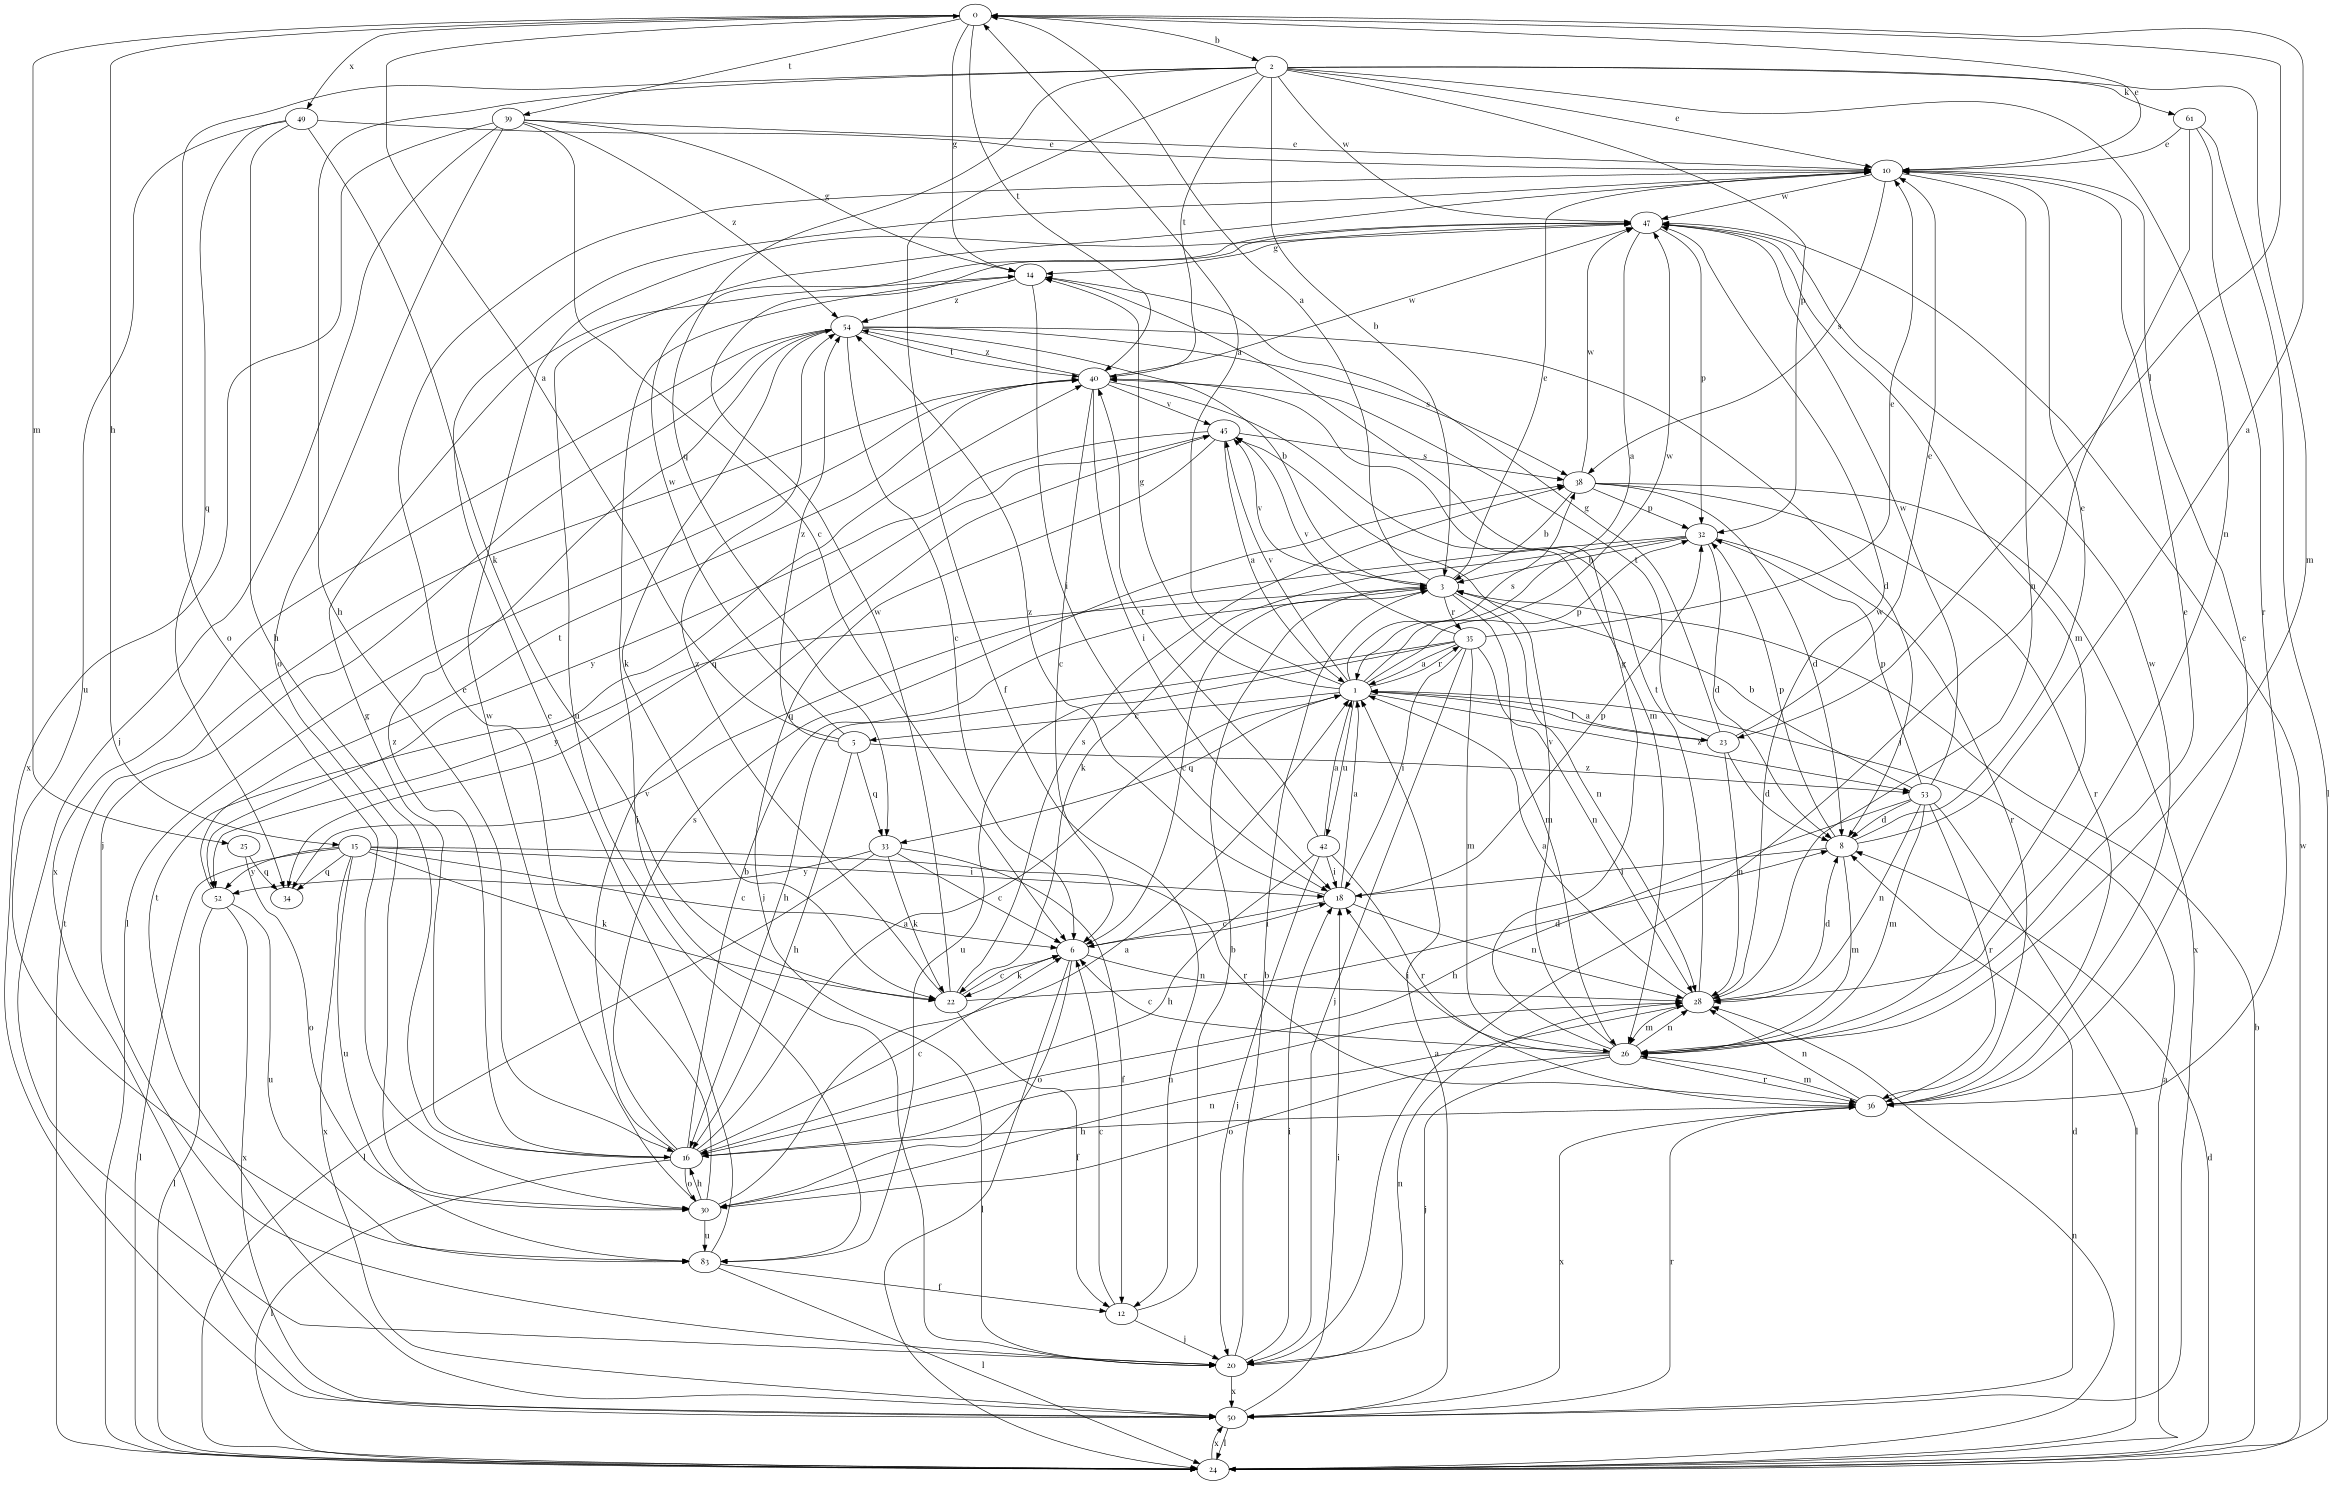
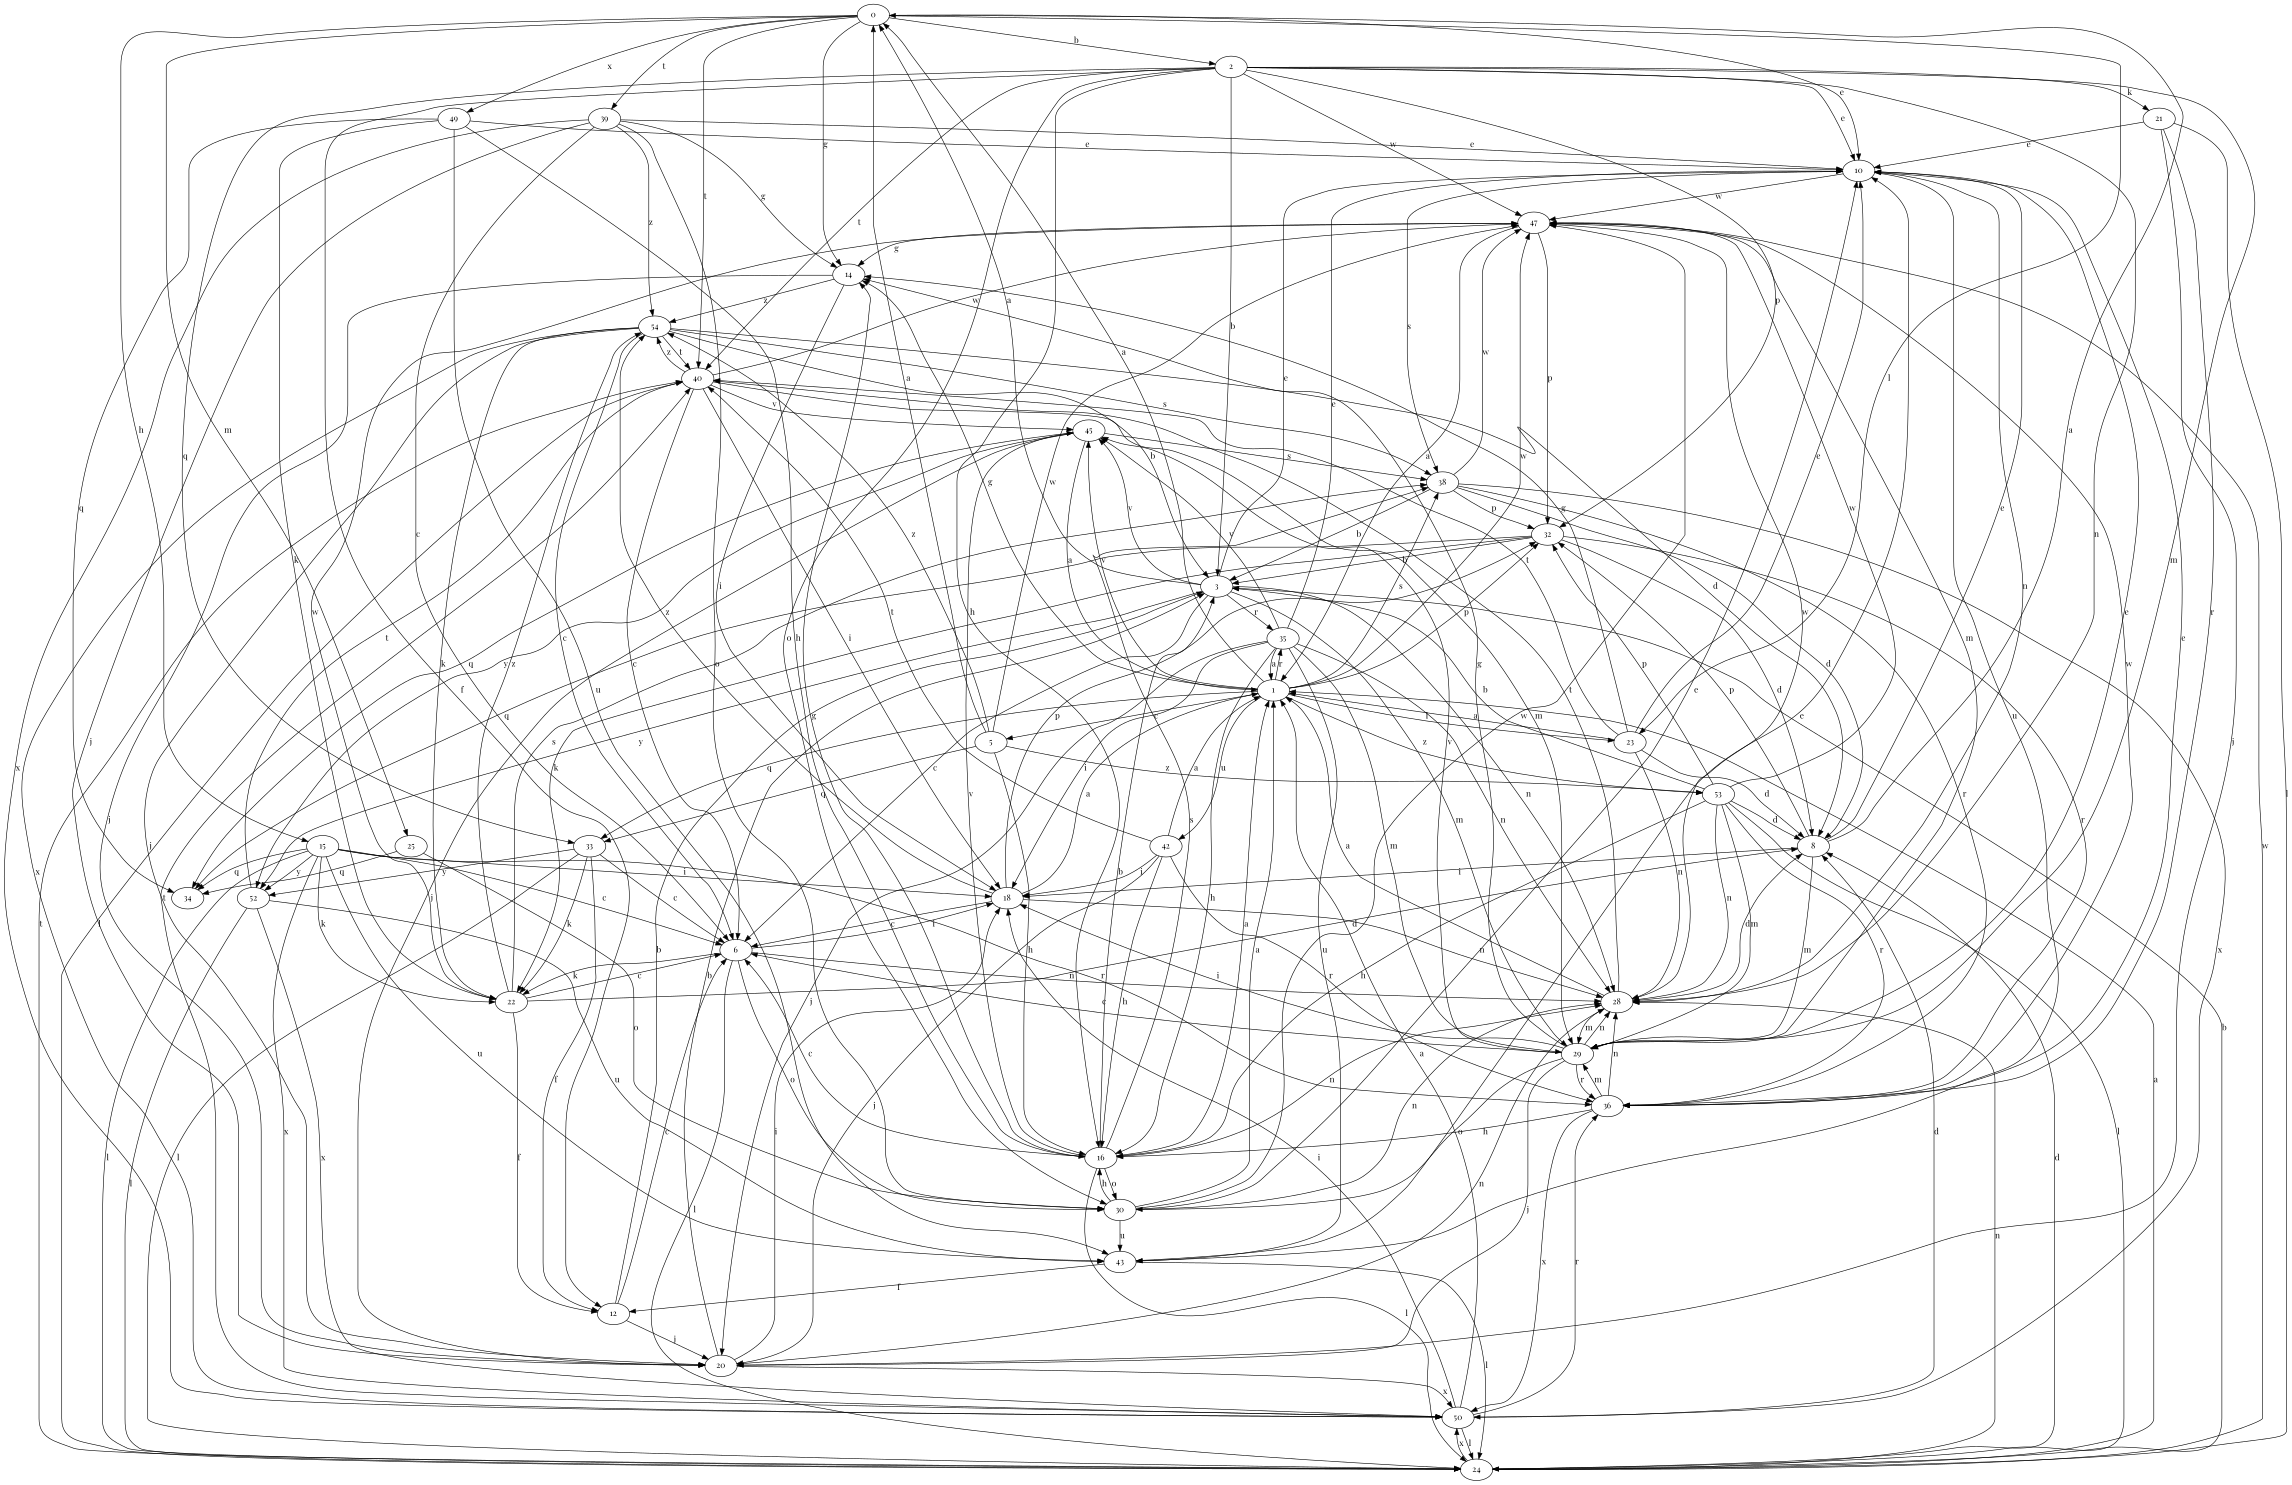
(2190, 119) -> (2159, 119)
(389, 736) -> none
(1625, 1054) -> (1578, 1054)
(705, 1262) -> (1120, 1262)
